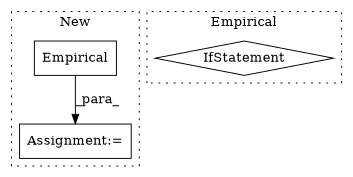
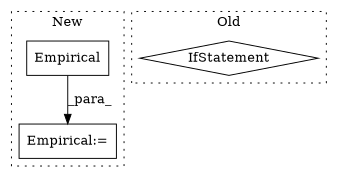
(244, 22) -> (229, 22)
(75, 141) -> (68, 141)
